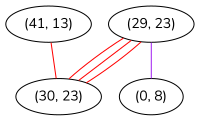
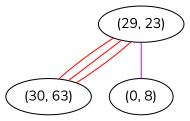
(49, 24) -> none
(59, 97) -> (49, 97)
